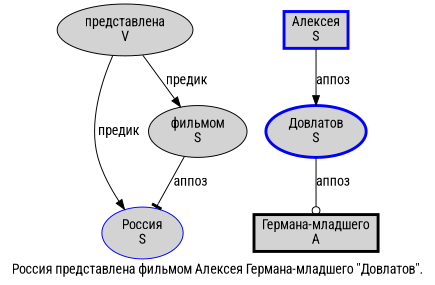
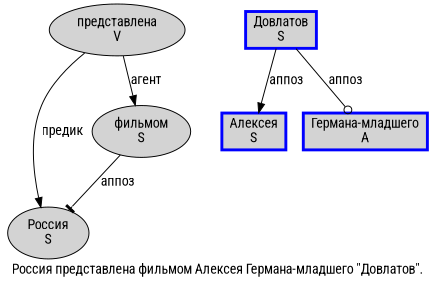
(316, 72) -> (269, 76)
(187, 81) -> (146, 81)
(316, 131) -> (281, 30)
(143, 233) -> (48, 233)
(316, 233) -> (365, 131)
